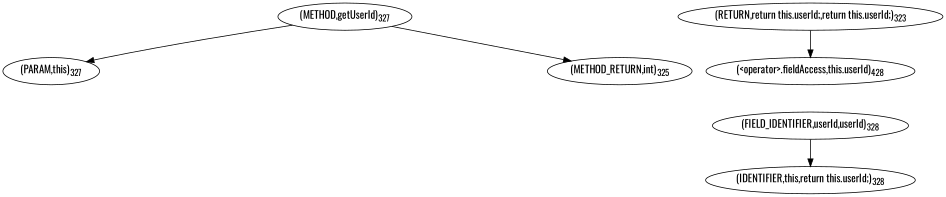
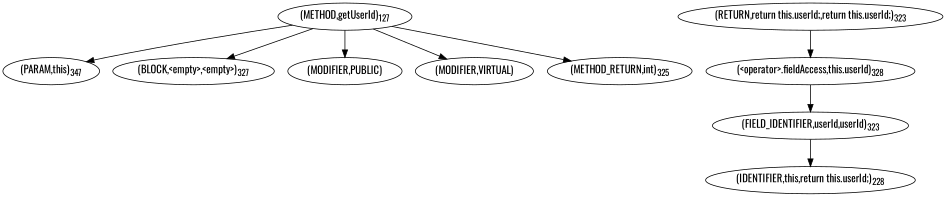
(384, 16) -> (384, 16)
(76, 70) -> (76, 70)
(878, 70) -> (878, 70)
none -> (194, 71)
none -> (345, 71)
none -> (474, 71)
none -> (810, 95)
(873, 125) -> (873, 125)
(879, 179) -> (879, 179)
